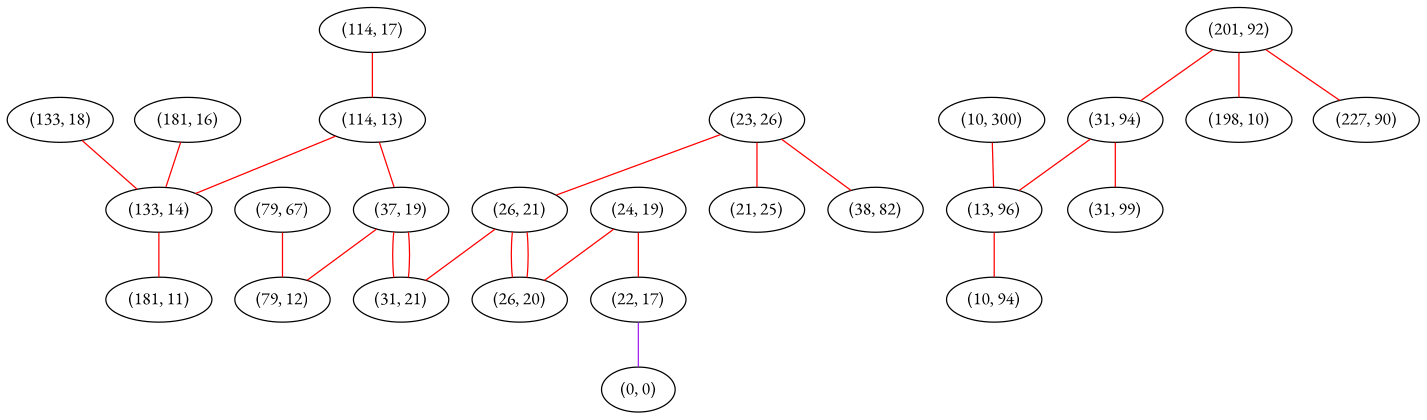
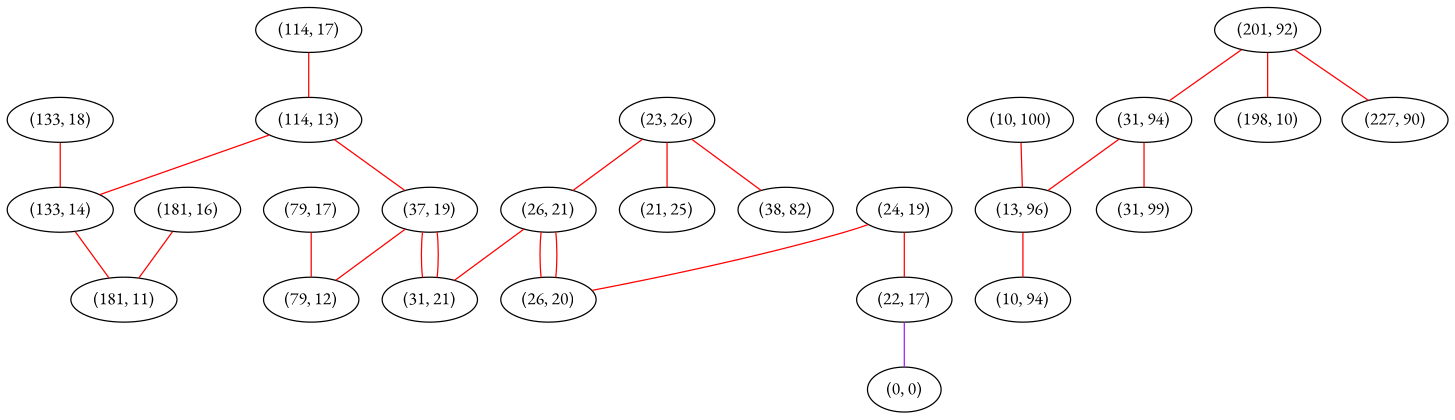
(992, 120) -> (1020, 120)
(173, 165) -> (156, 255)
(282, 210) -> (311, 210)
